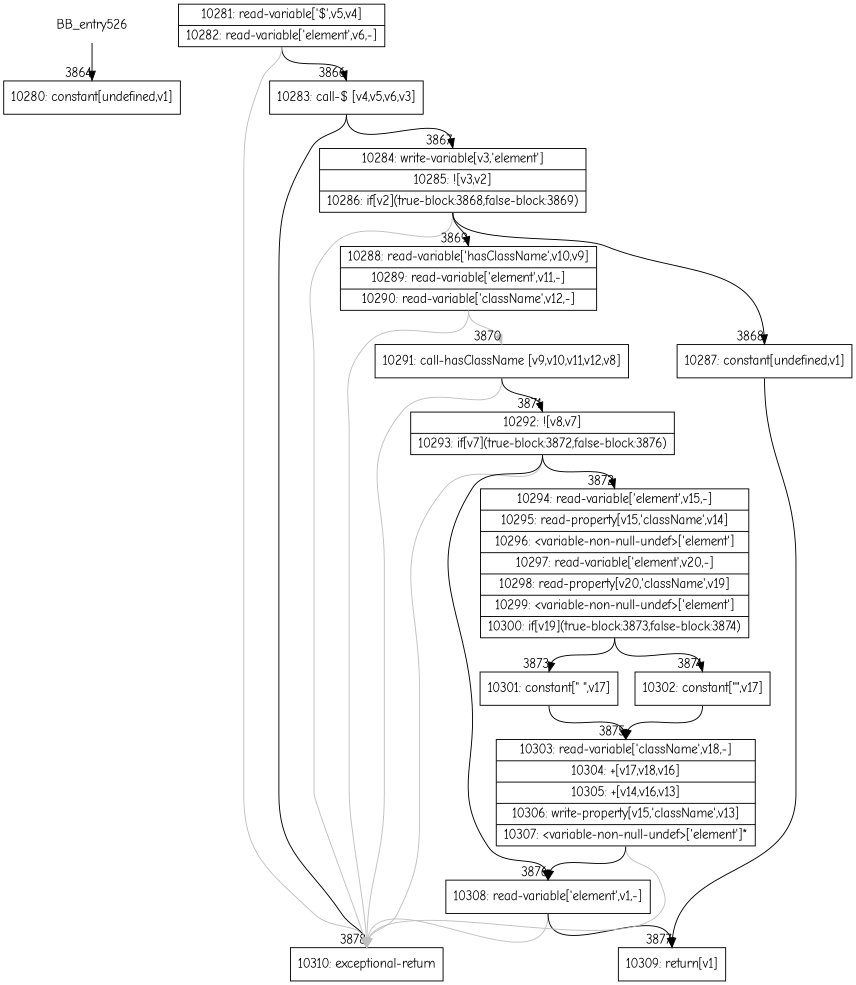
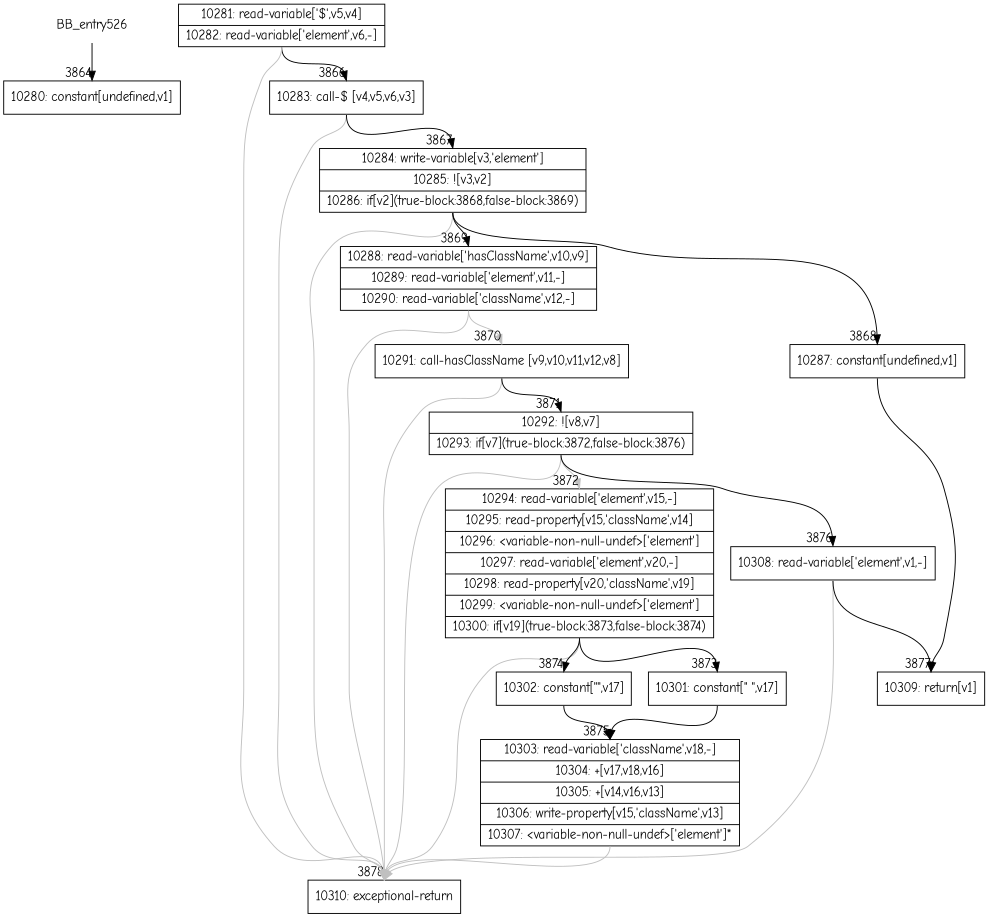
(574, 472) -> (567, 468)
(279, 529) -> (279, 512)
none -> (459, 731)
(592, 863) -> none
